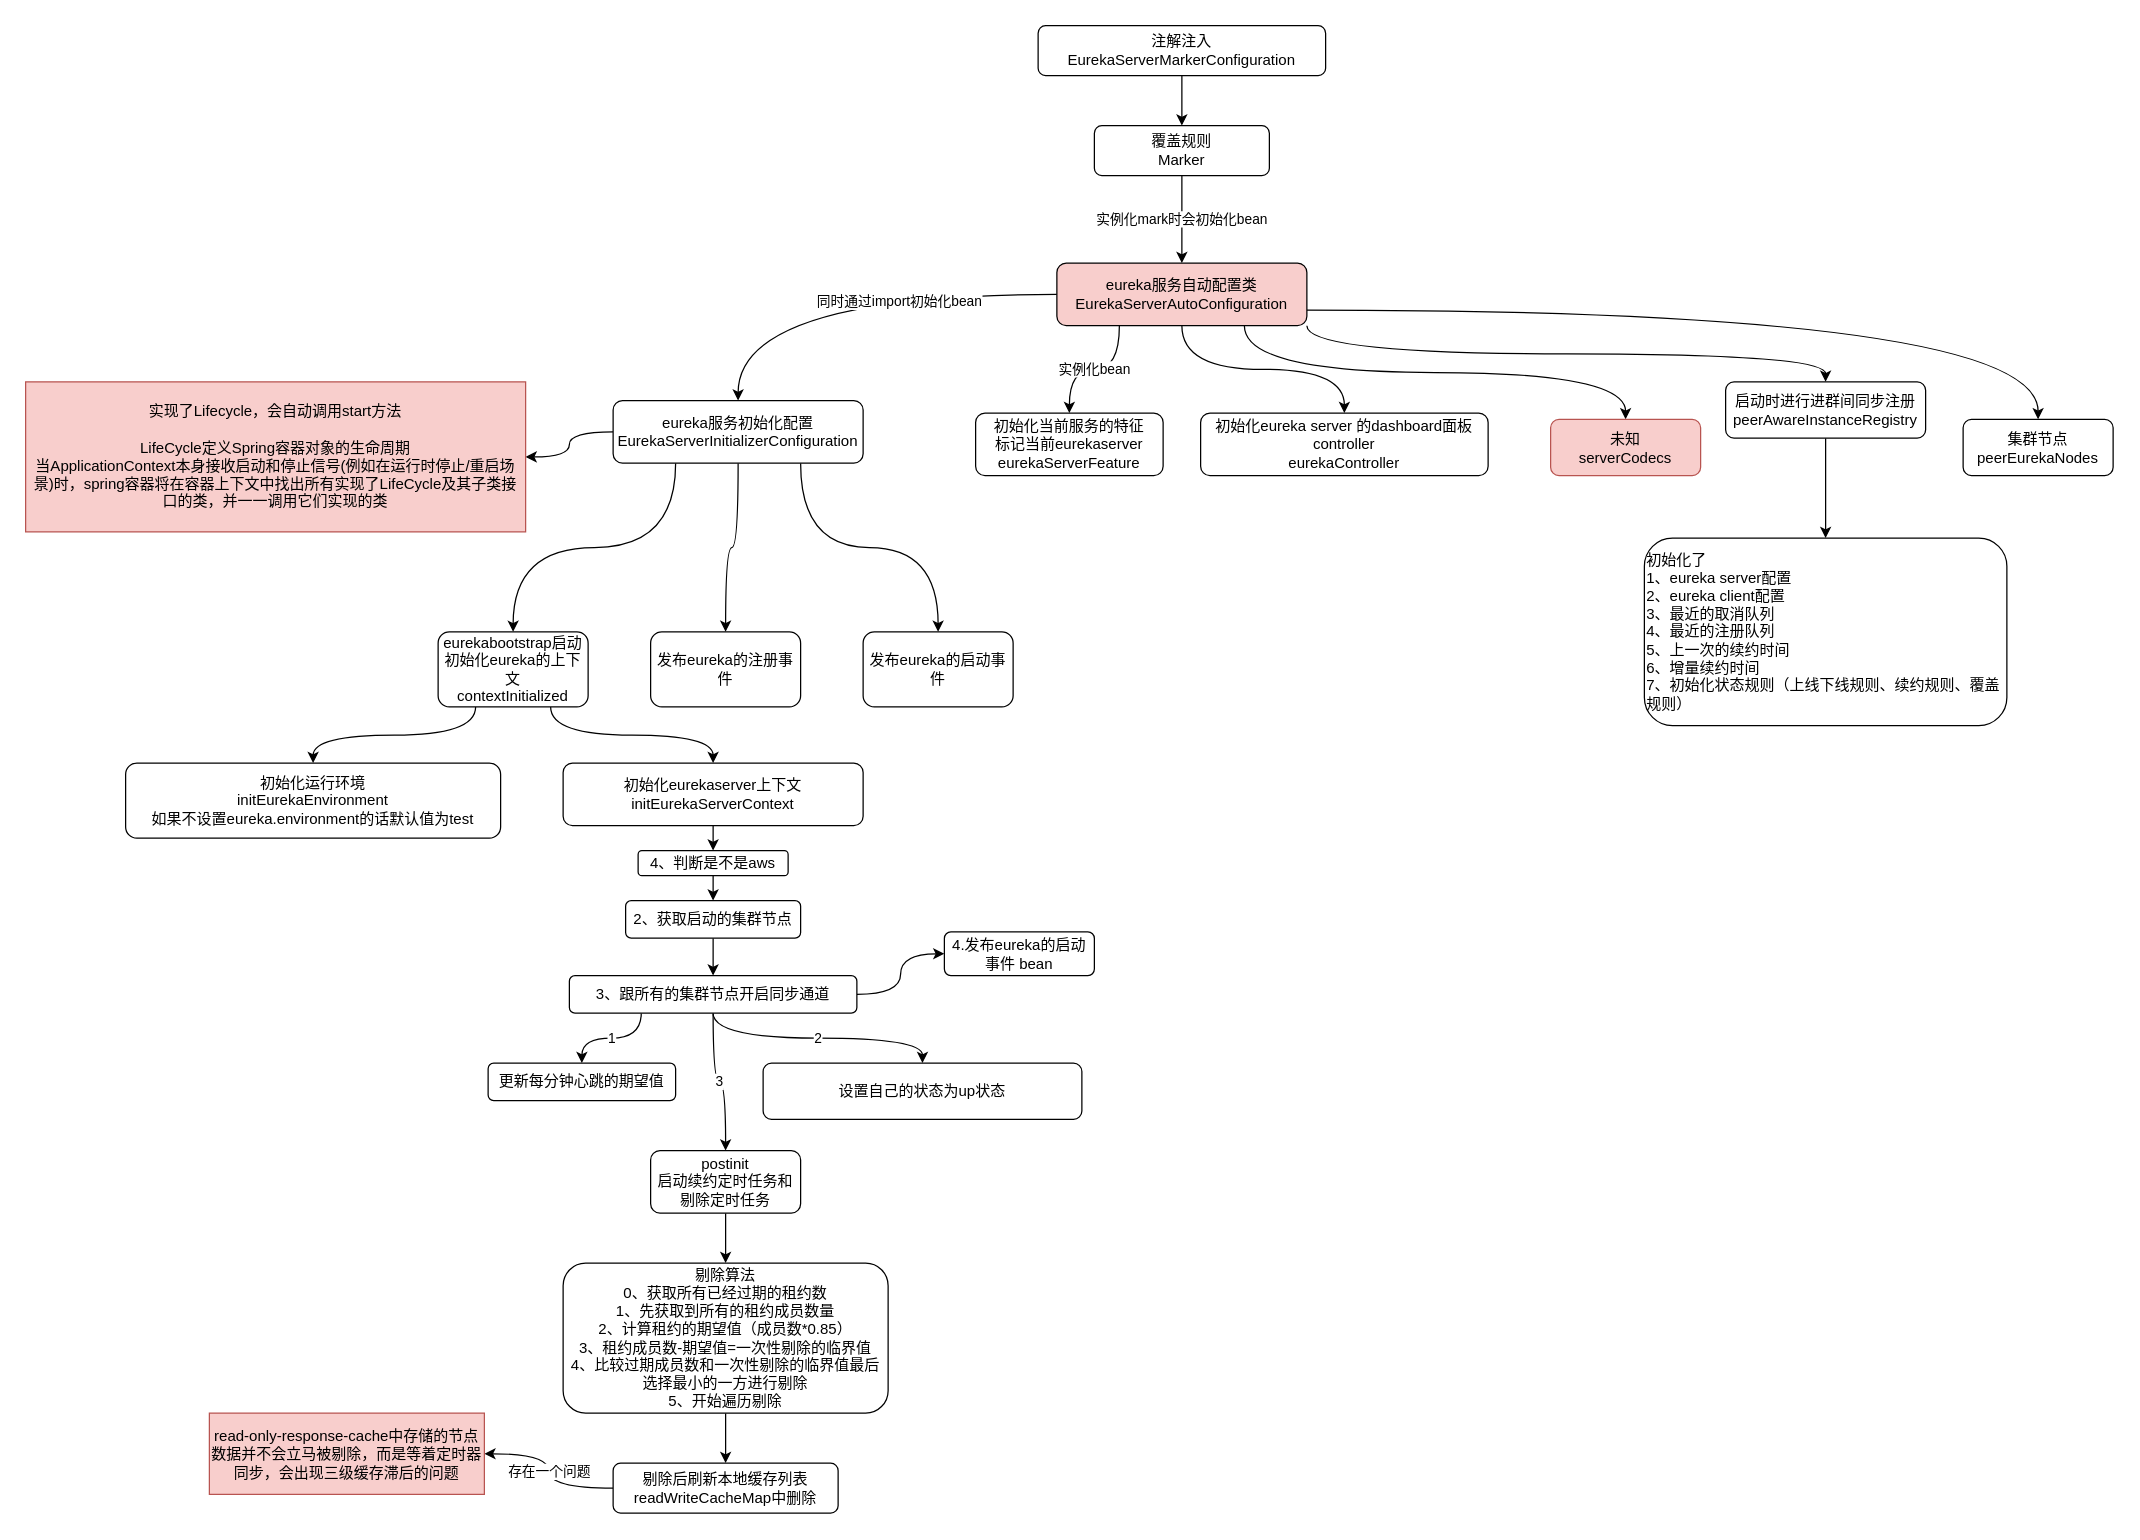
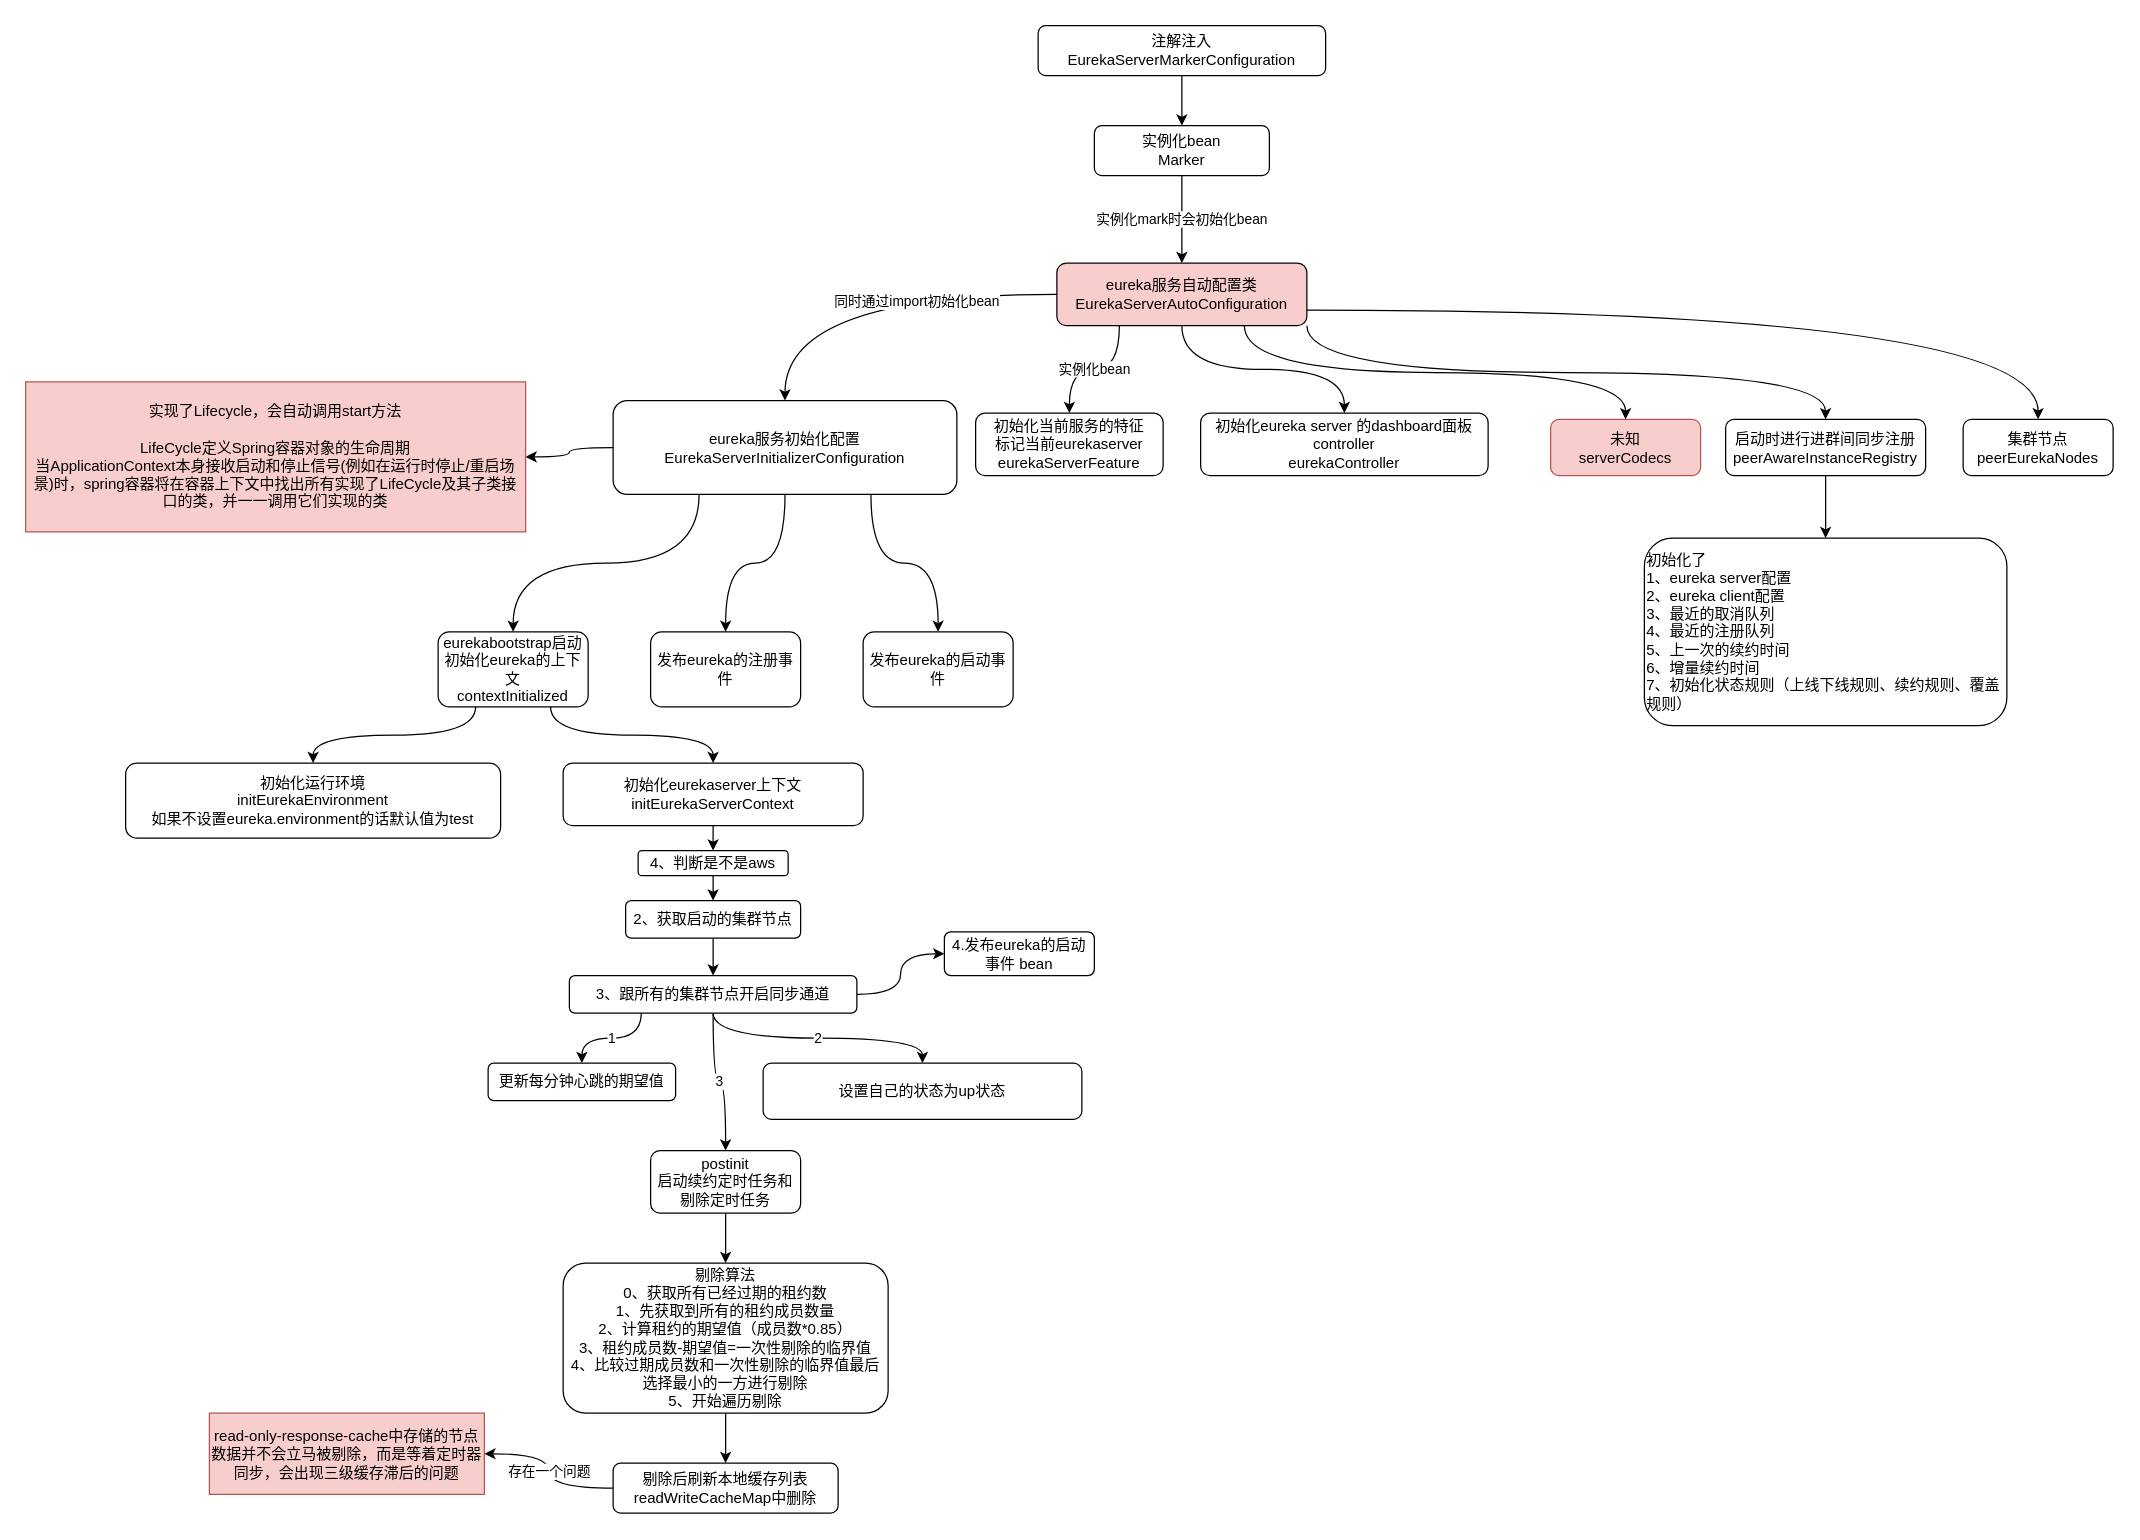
(1182, 151) -> (1182, 151)
(1826, 410) -> (1826, 448)
(738, 432) -> (785, 448)
